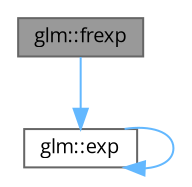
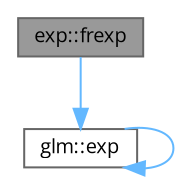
(81, 37) -> (81, 37)
